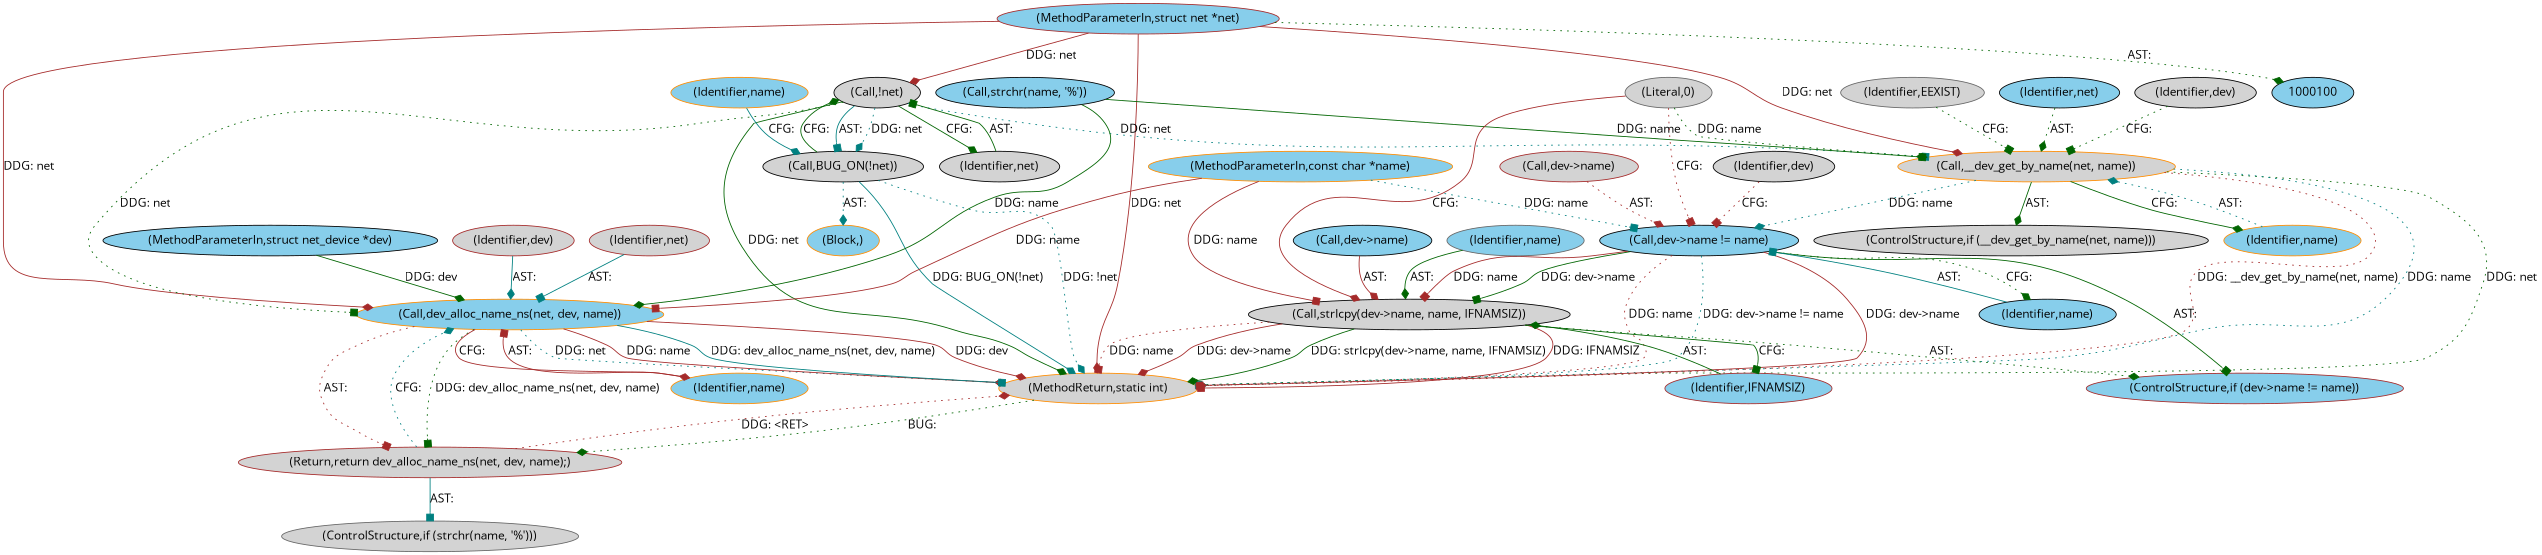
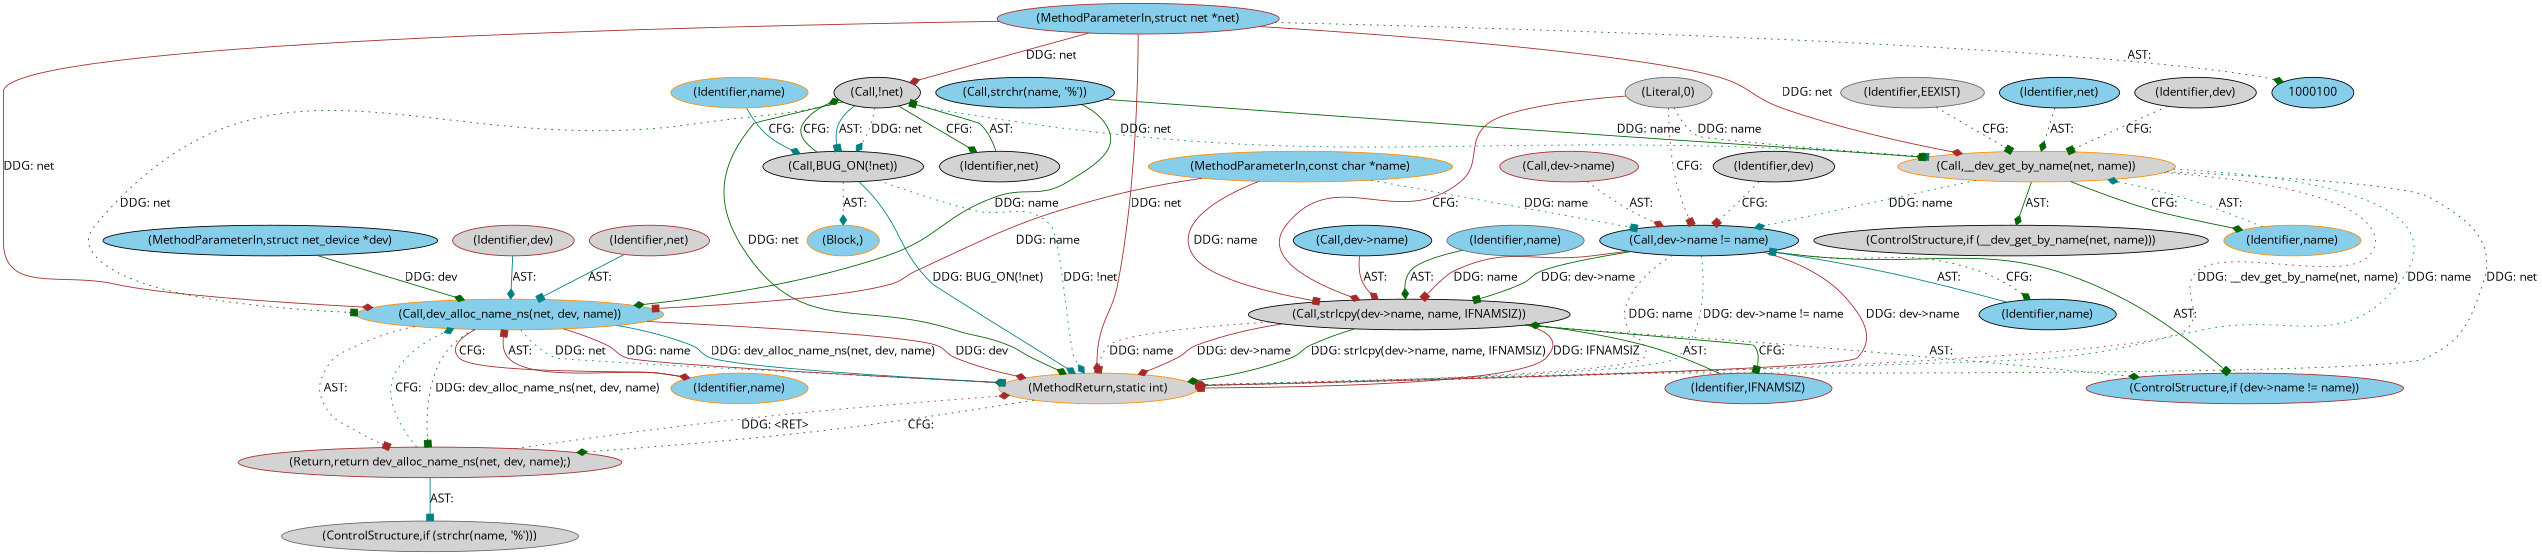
(924, 425) -> (923, 425)
